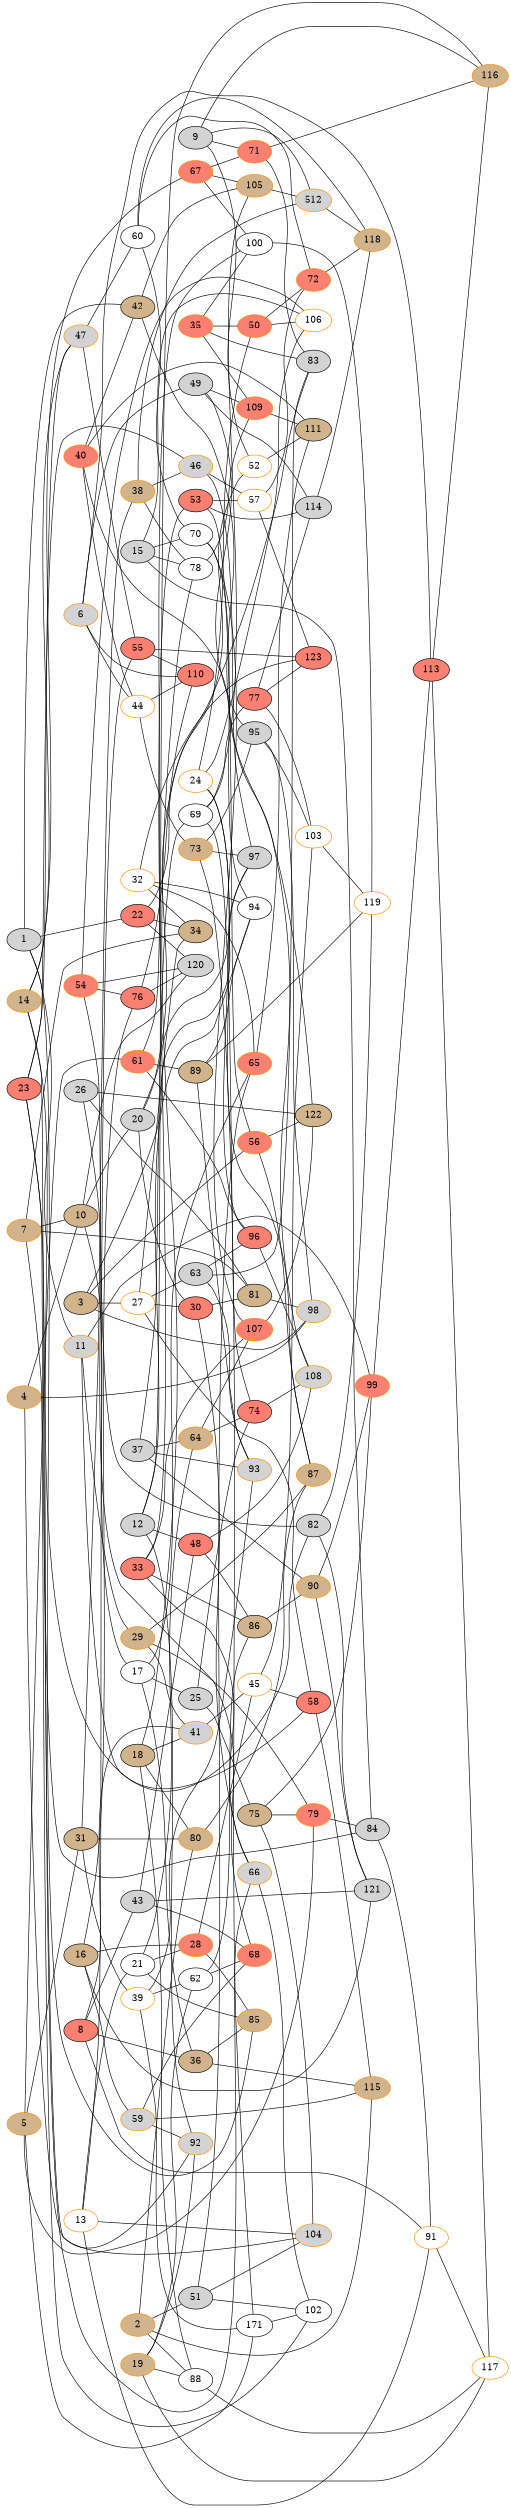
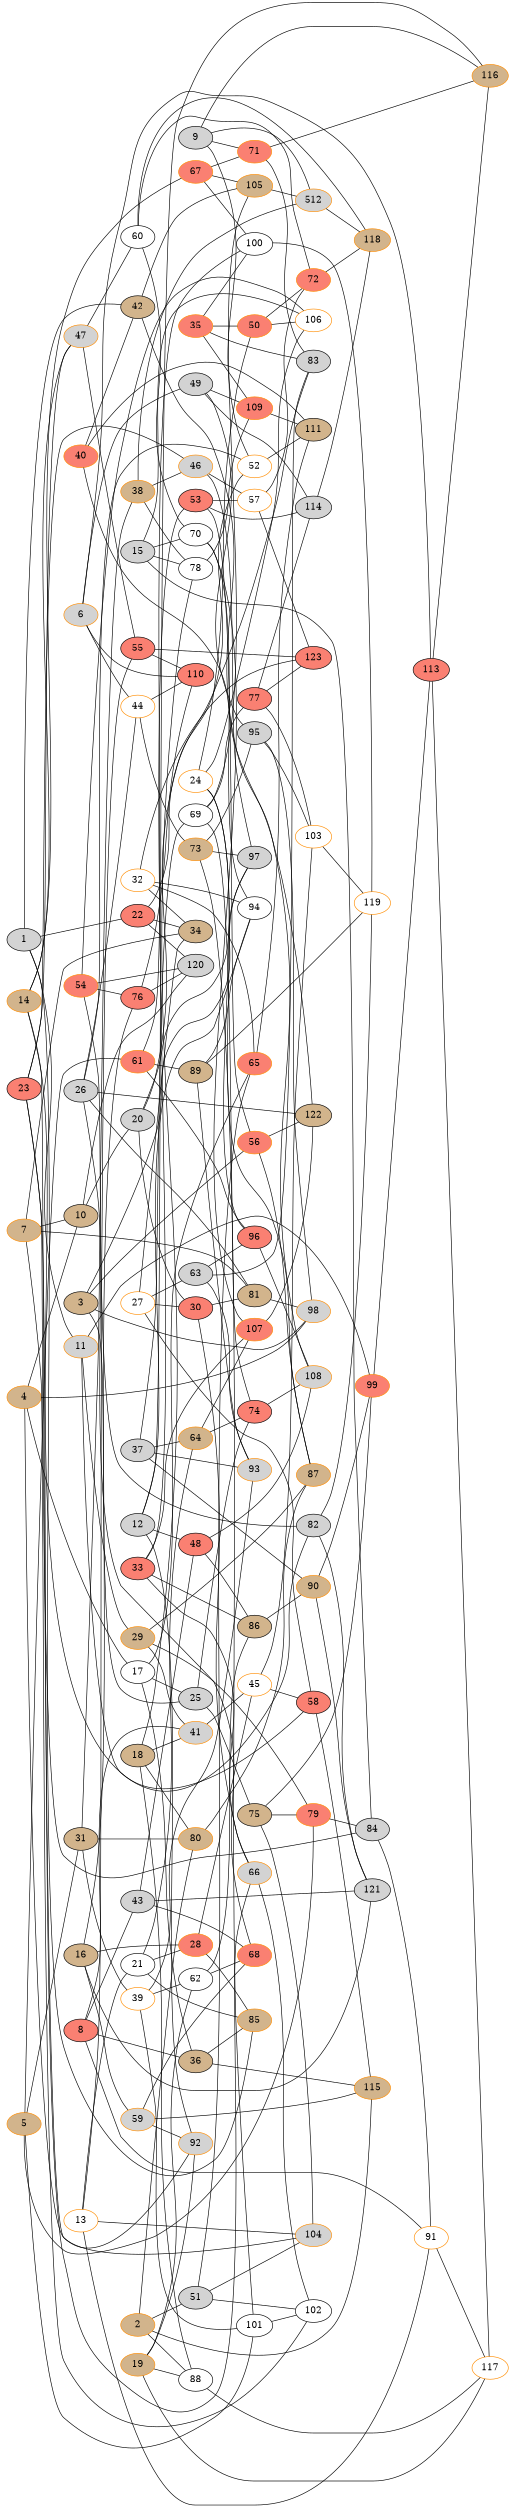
(100, 577) -> (113, 899)
none -> (100, 710)
(114, 1303) -> (104, 1532)
(102, 1446) -> (66, 1540)
(255, 2326) -> (255, 2326)
